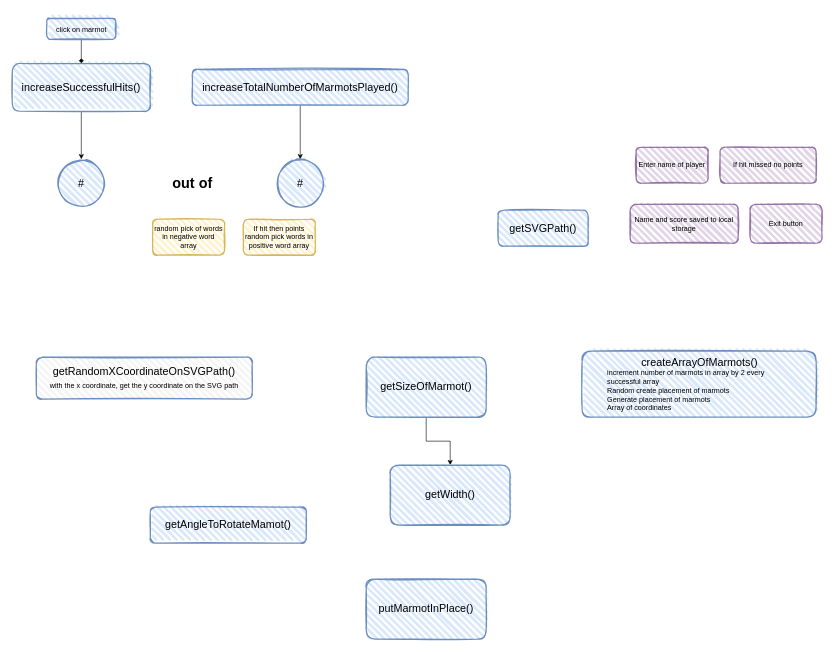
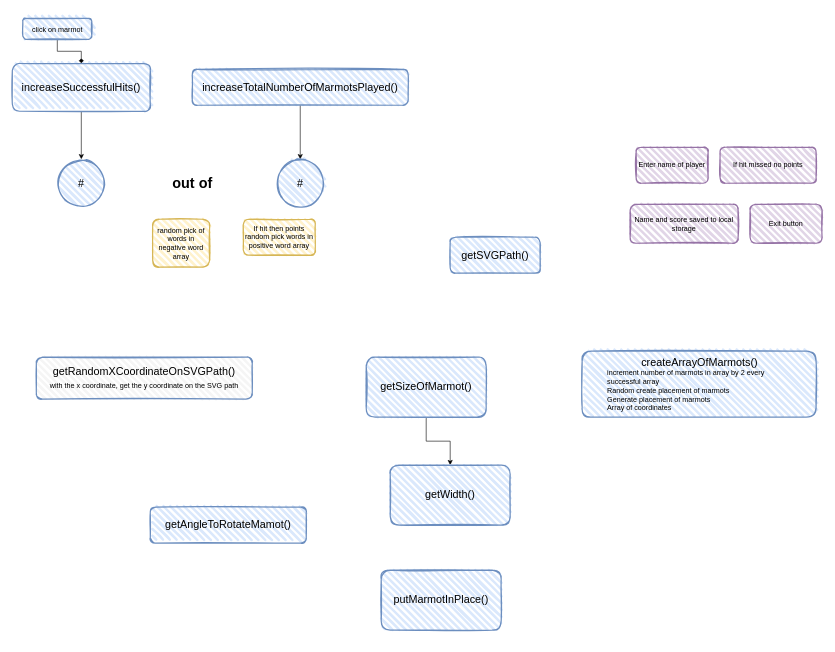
(81, 29) -> (57, 29)
(543, 228) -> (495, 255)
(189, 237) -> (181, 243)
(426, 609) -> (441, 600)
